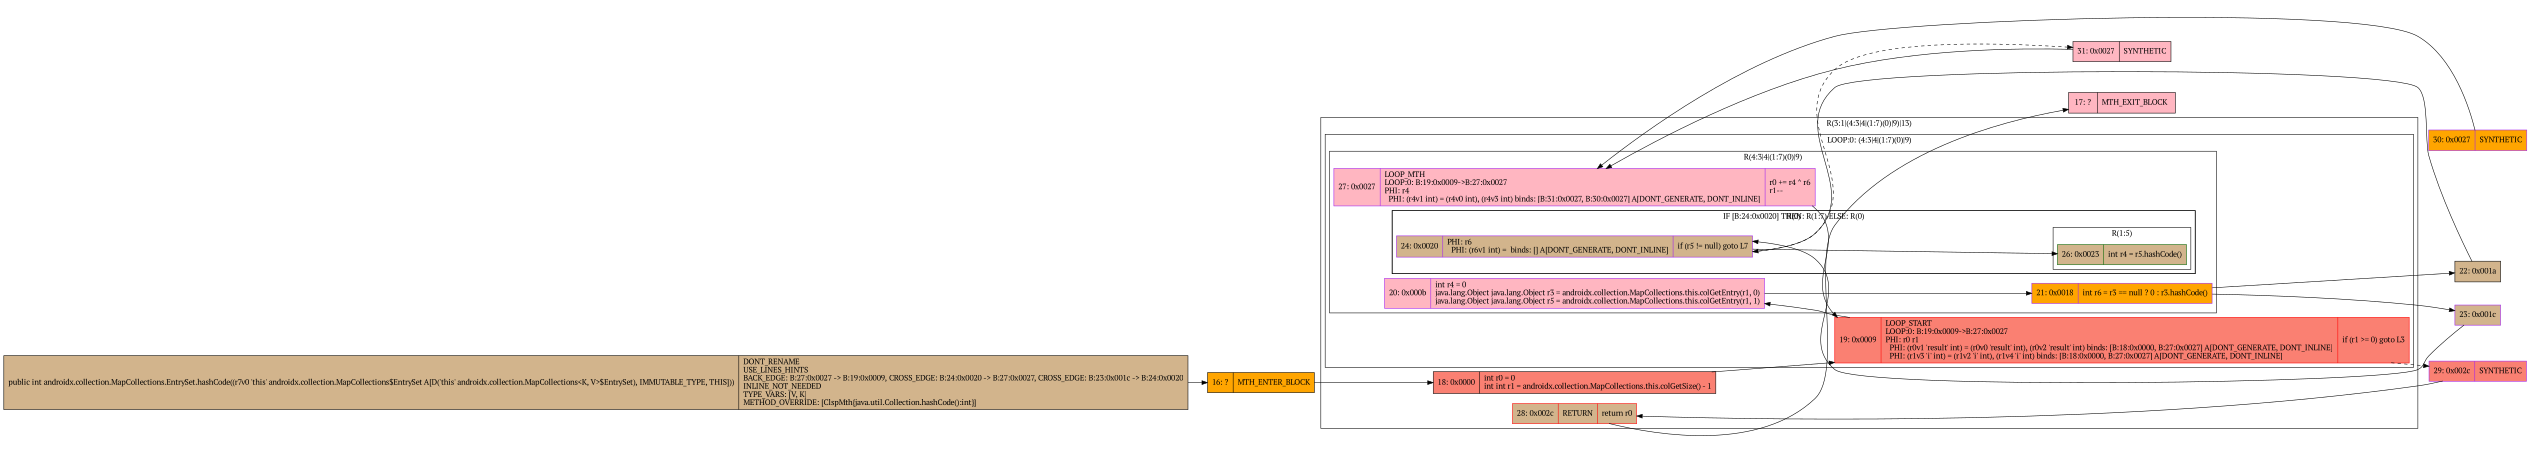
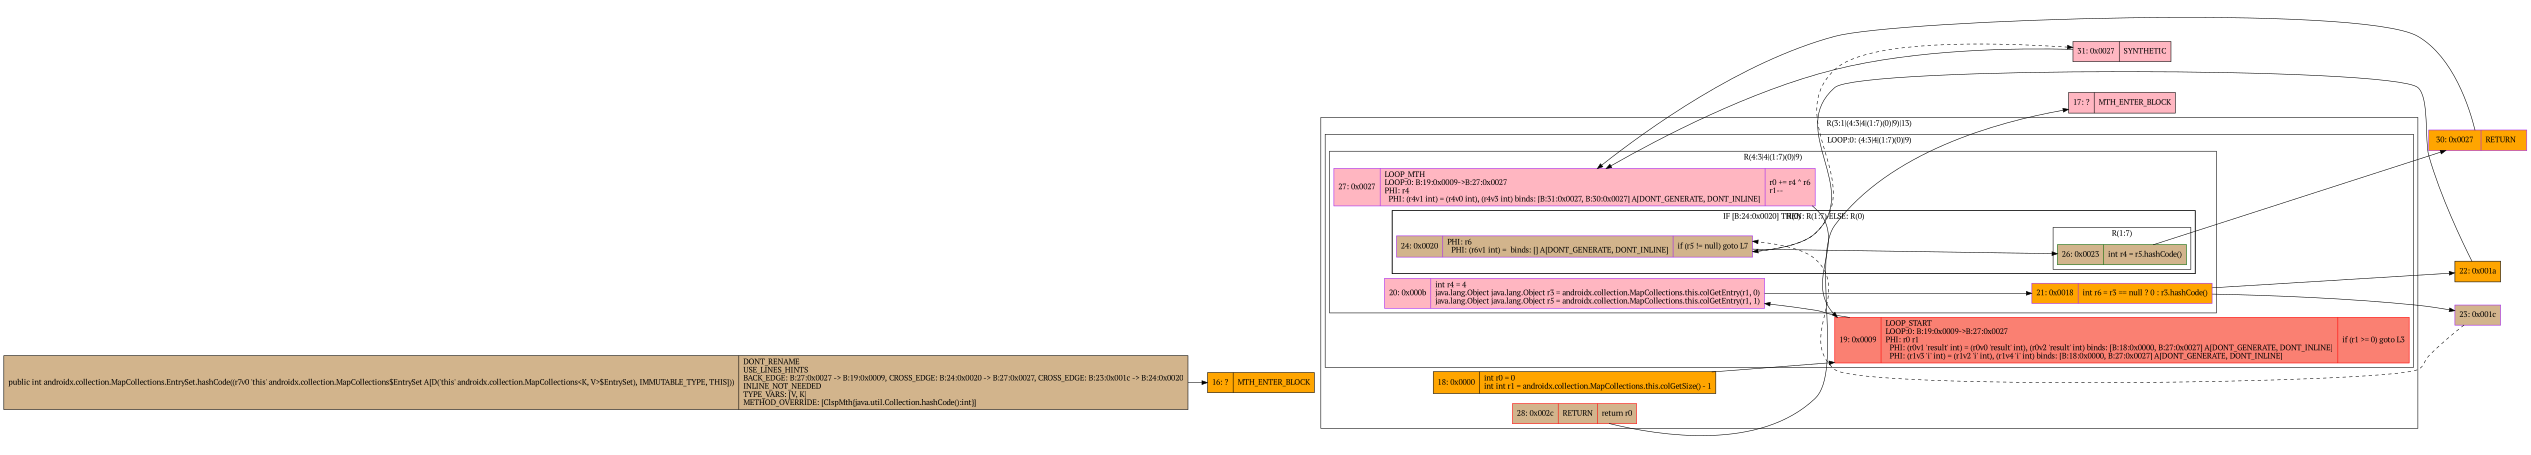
(2135, 102) -> (2135, 102)
(2501, 140) -> (2501, 140)
none -> (2297, 198)
(2122, 234) -> (2122, 234)
(2478, 272) -> (2478, 272)
(1451, 285) -> (1451, 285)
(2478, 371) -> none
(2069, 382) -> (2069, 382)
(1371, 383) -> none
(1575, 383) -> (1575, 383)
